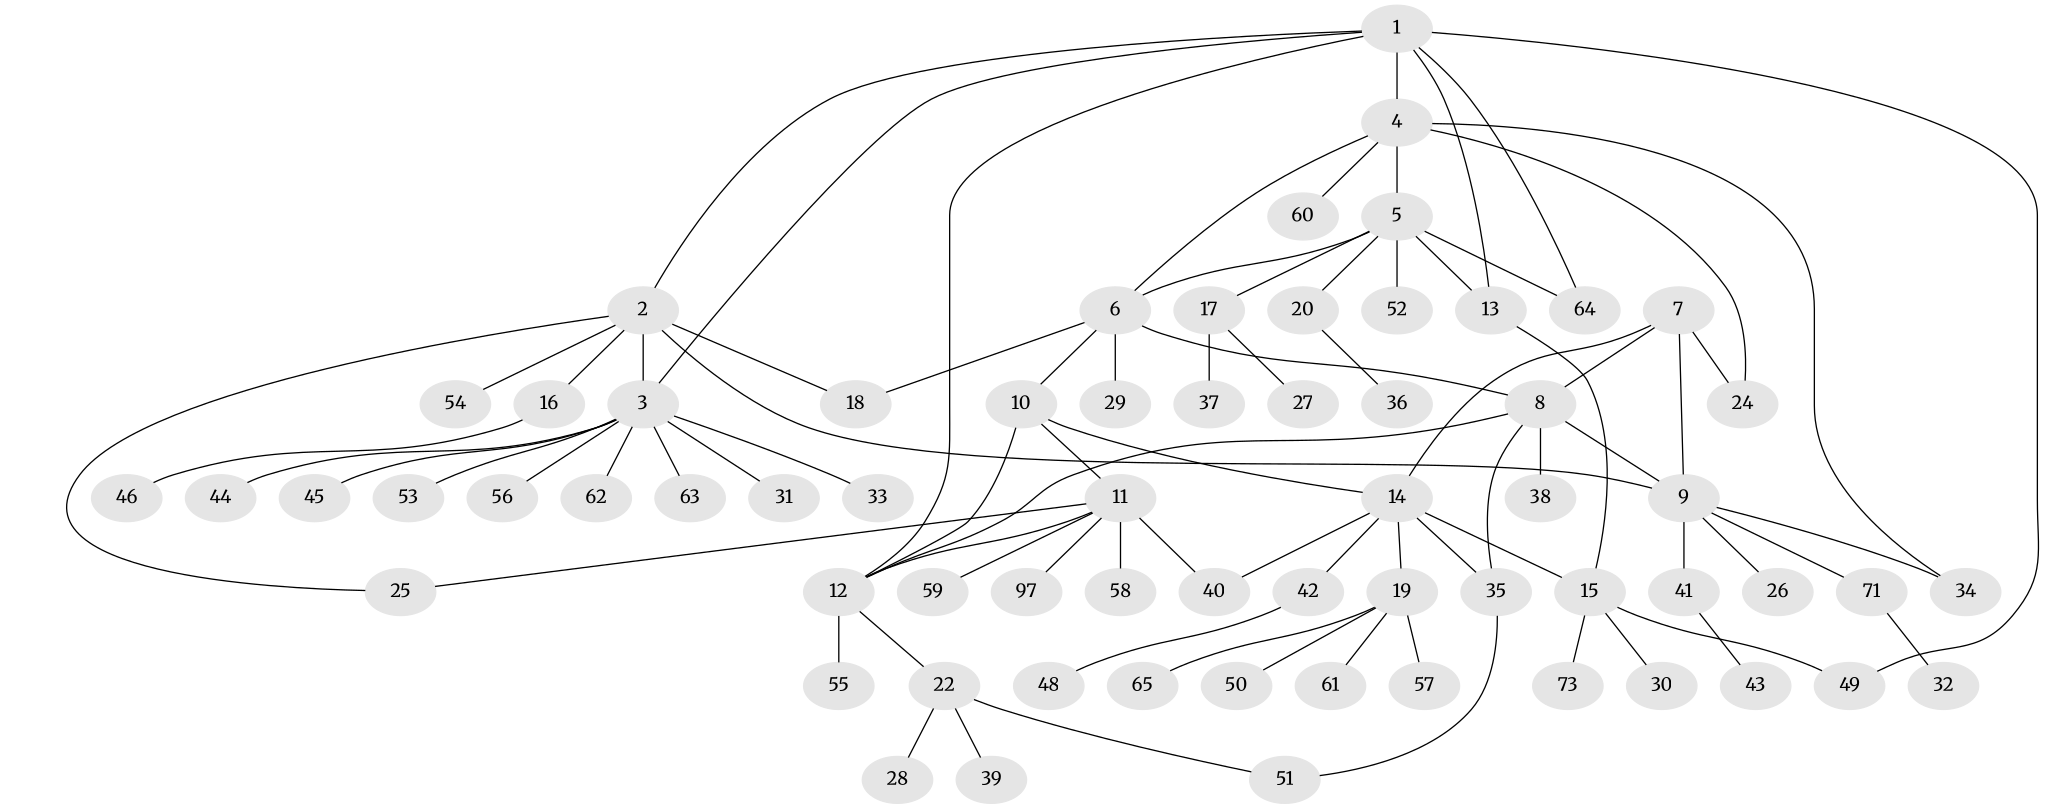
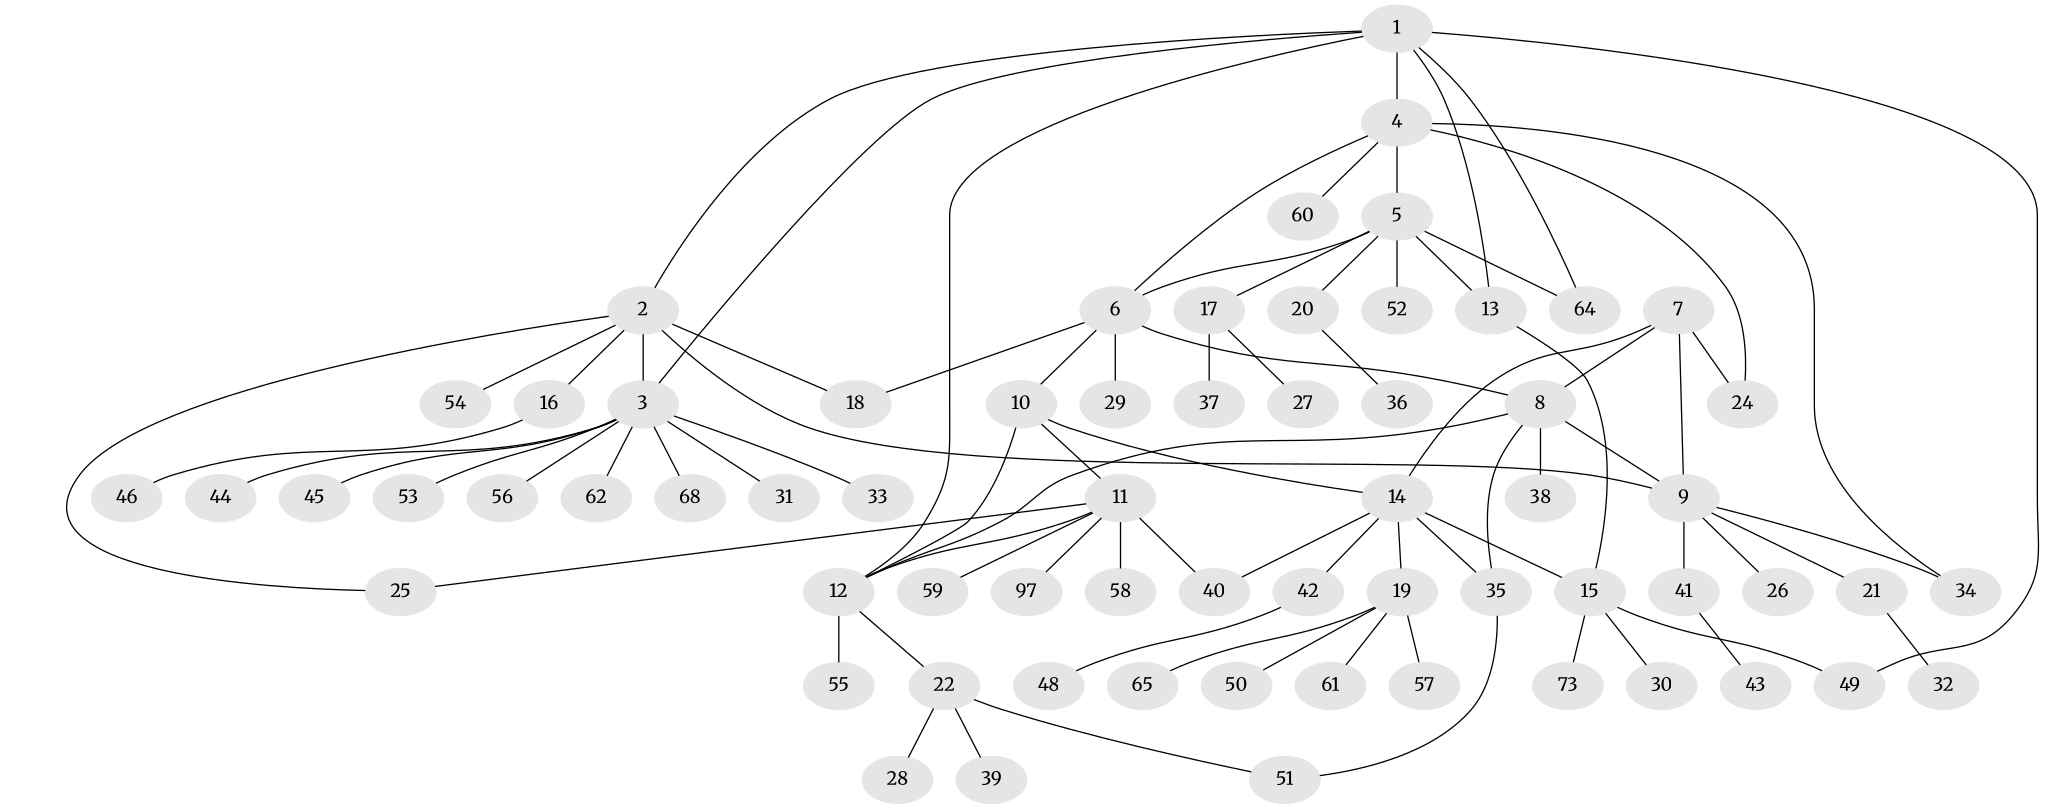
(690, 498) -> (690, 498)
(1872, 592) -> (1872, 592)
